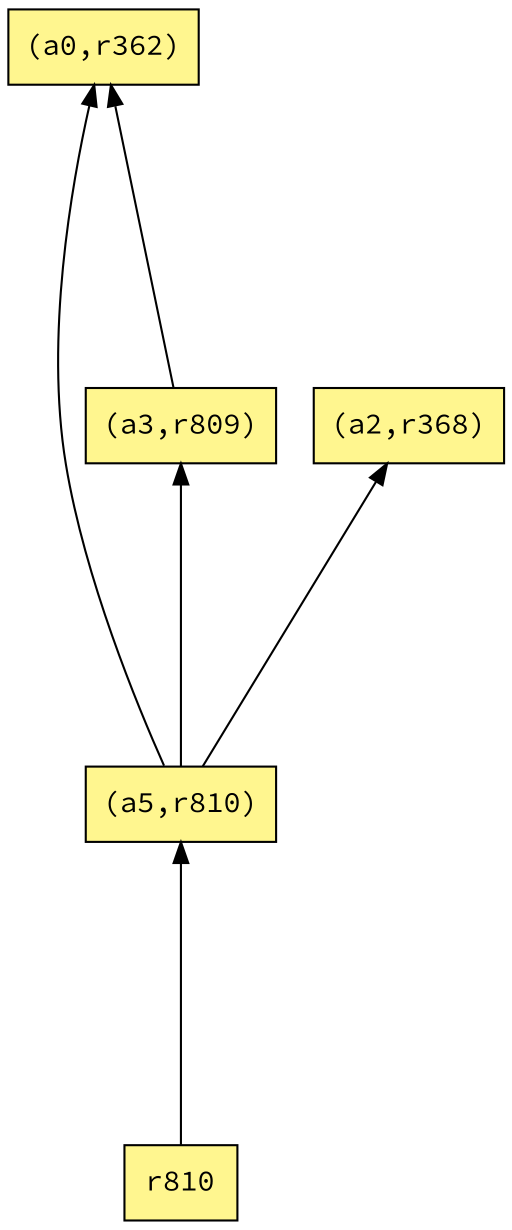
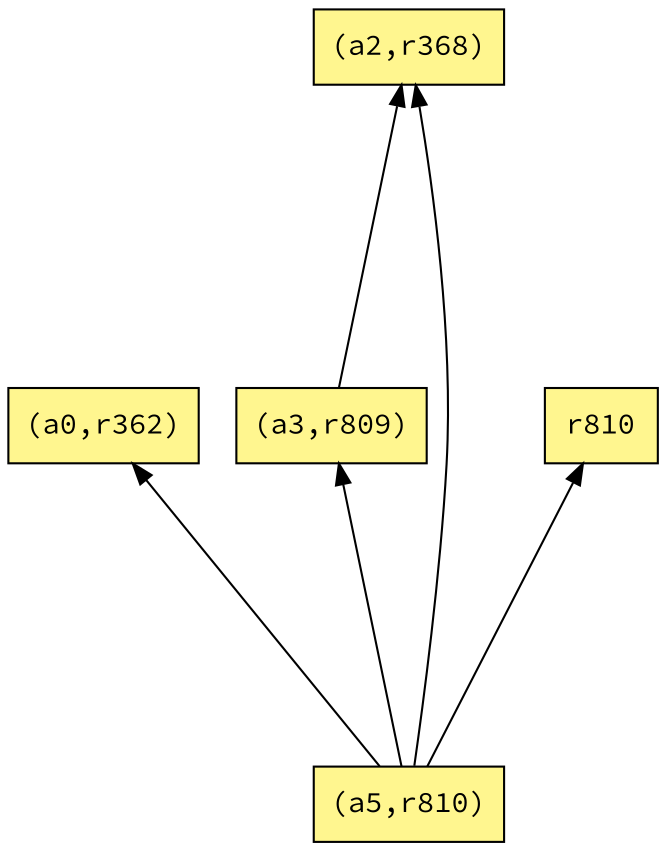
(144, 247) -> (368, 247)
(181, 1004) -> (500, 625)
